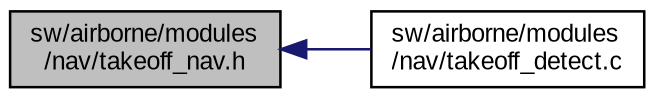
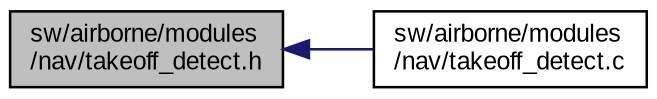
(145, 49) -> (147, 49)
